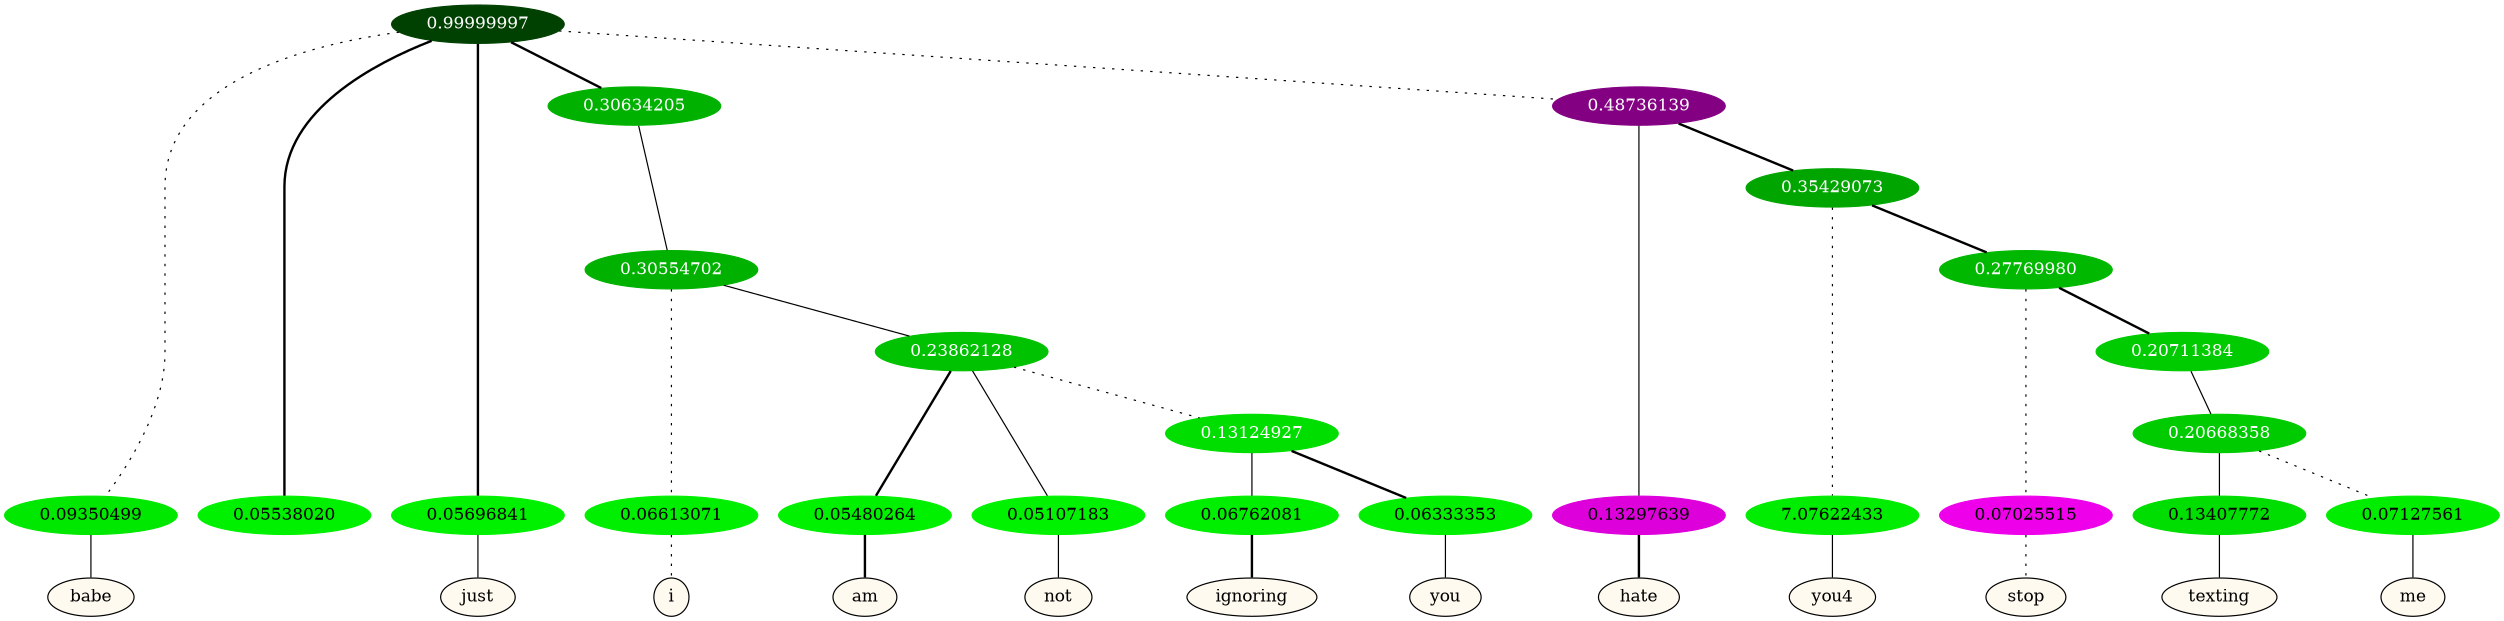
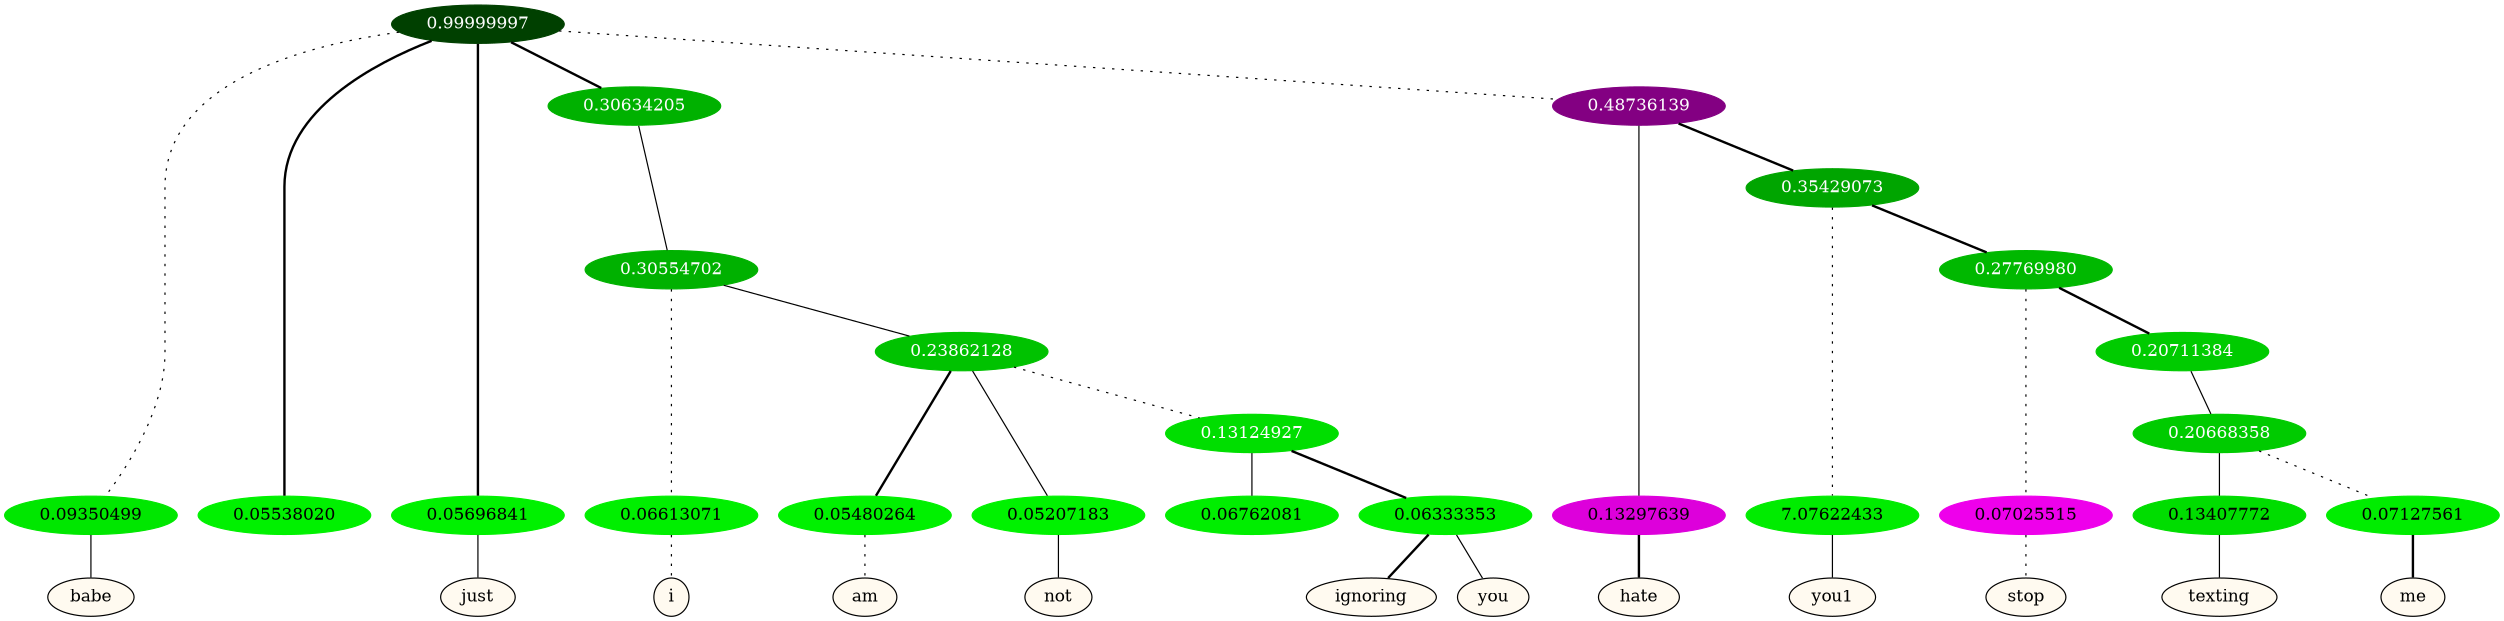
(1058, 515) -> (1058, 515)
(865, 556) -> (865, 556)
(1252, 556) -> (1408, 556)
(2413, 556) -> (2413, 556)
(1832, 597) -> (1832, 597)
